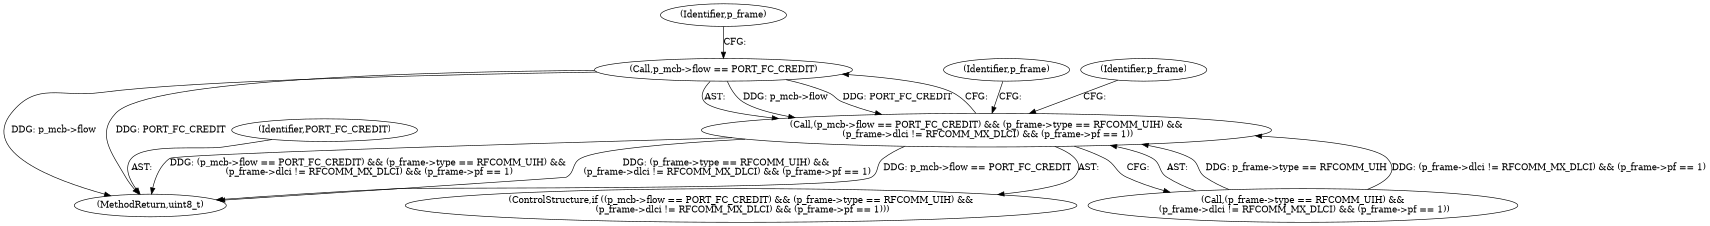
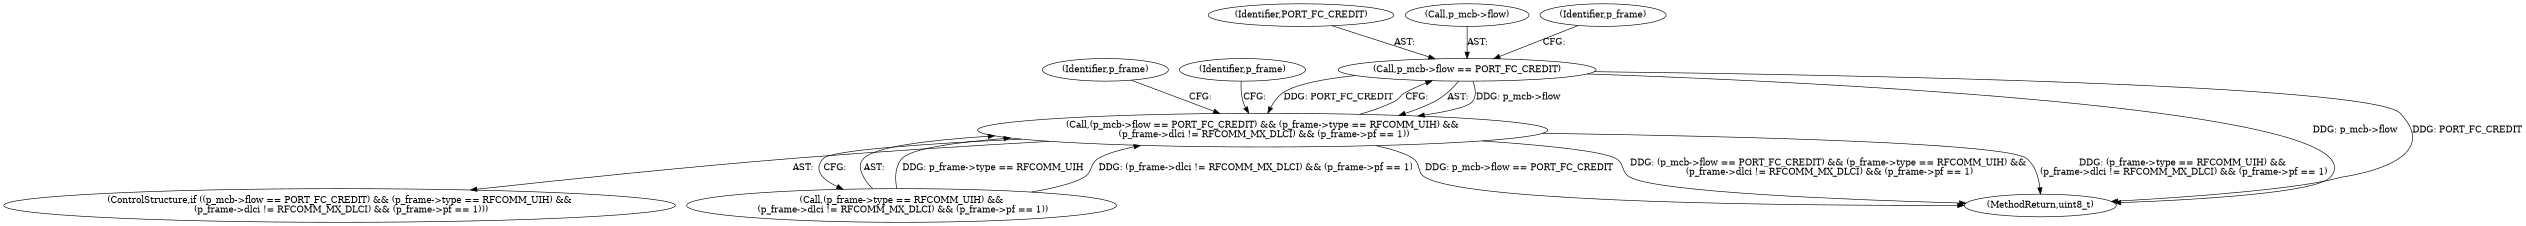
none -> (1467, 15)
(184, 148) -> (1381, 41)
